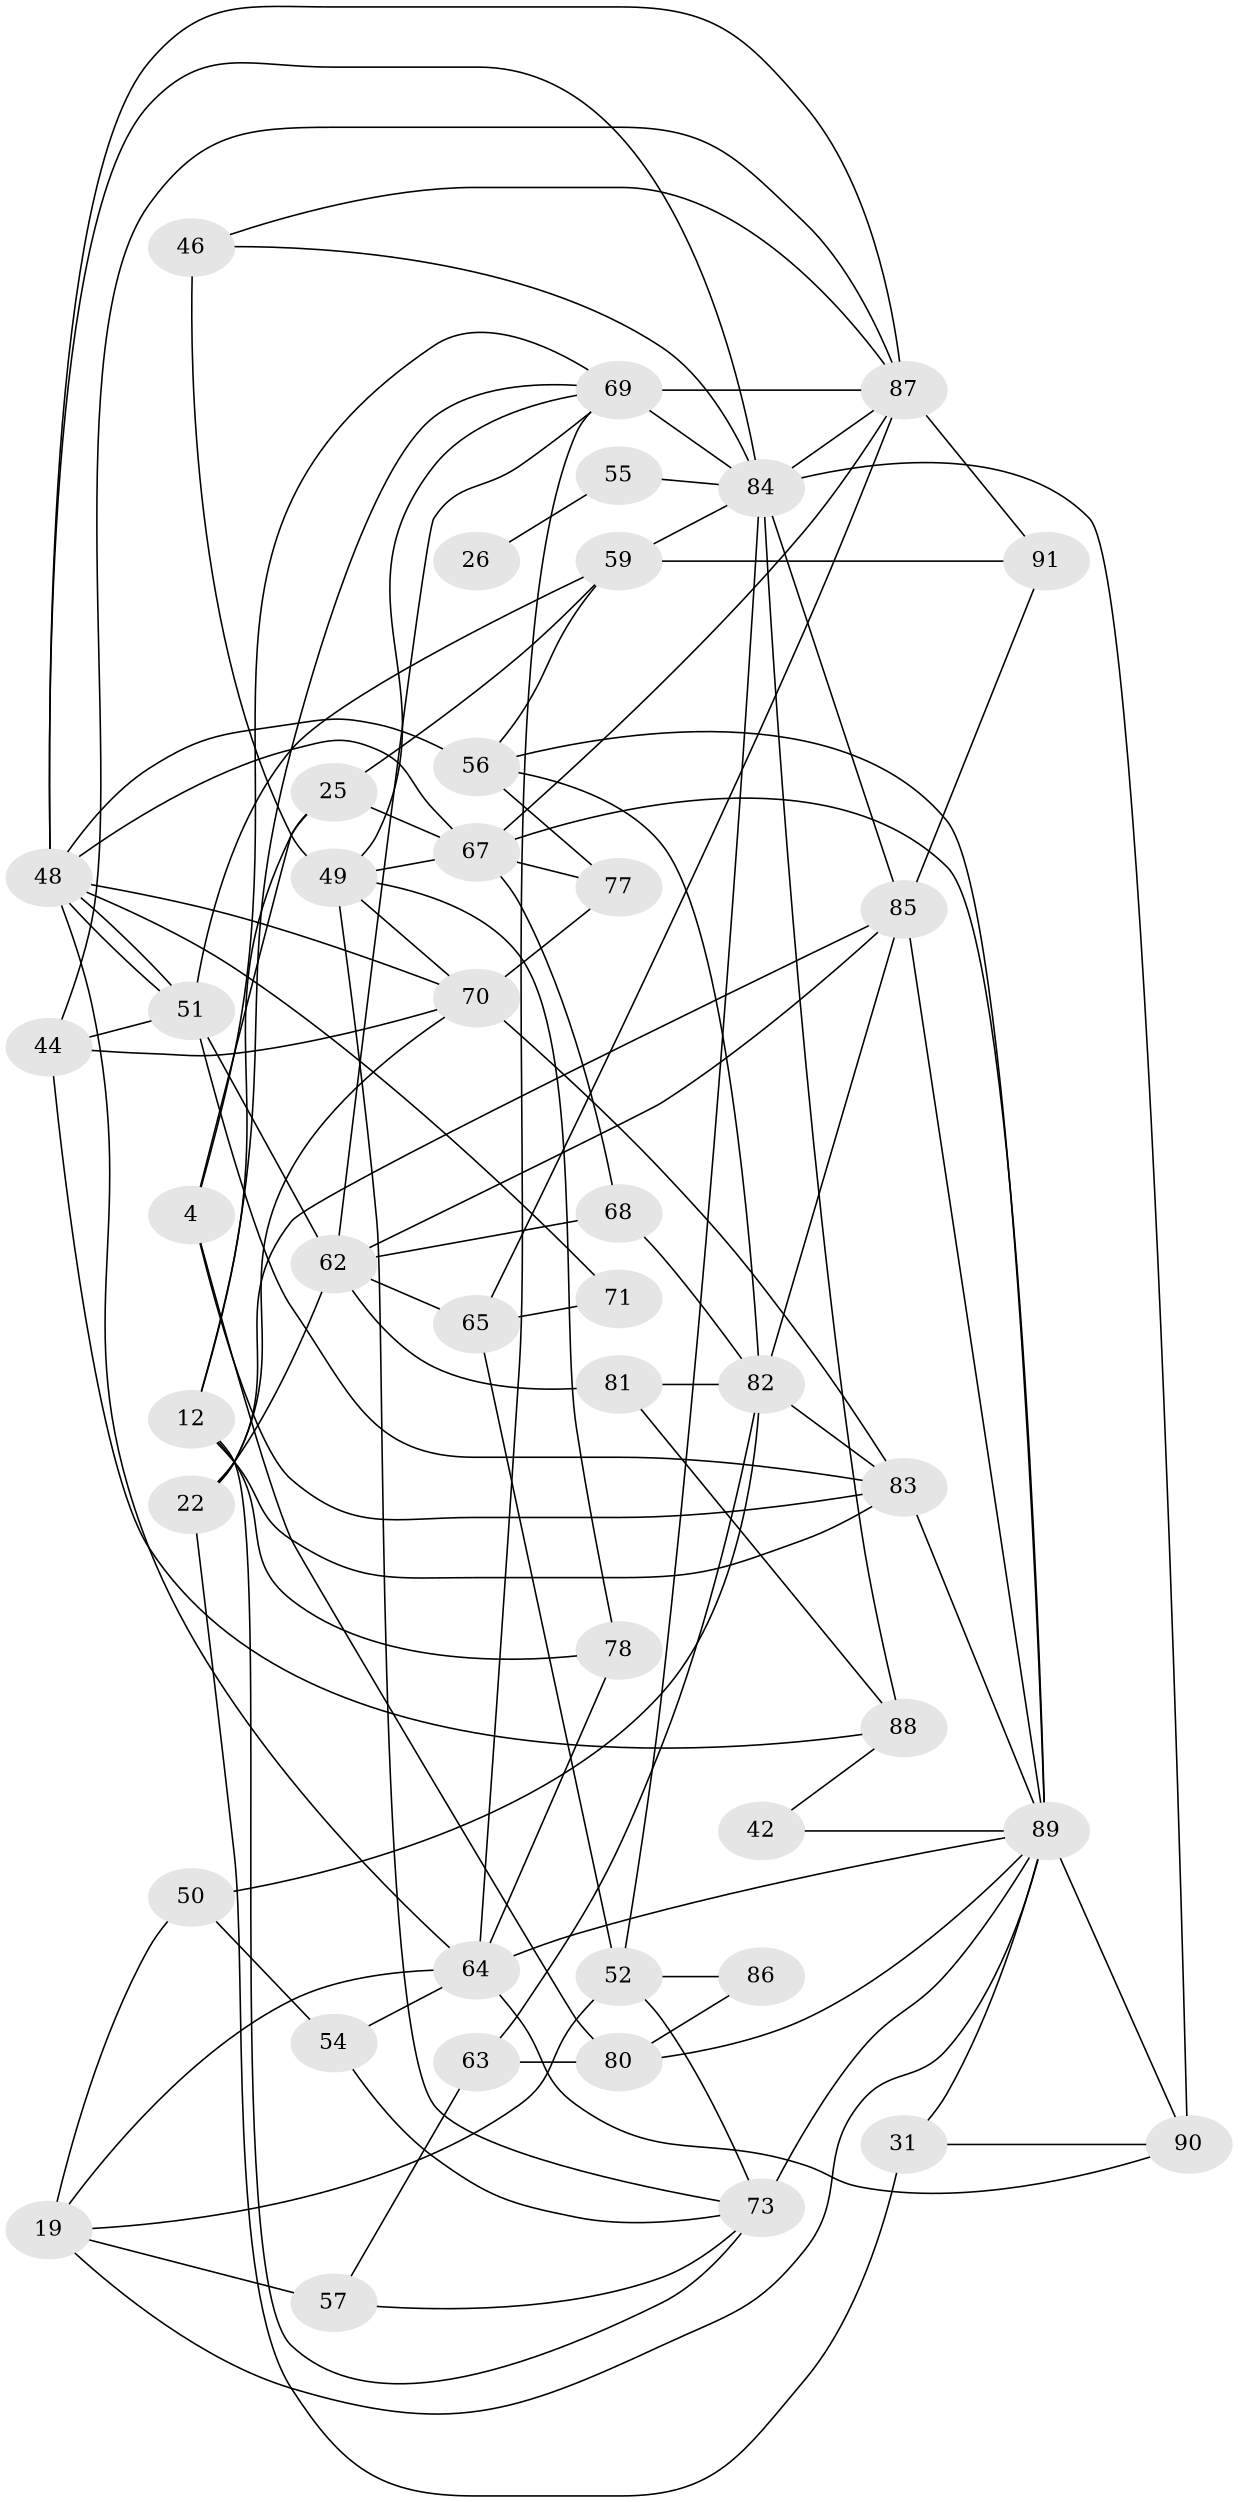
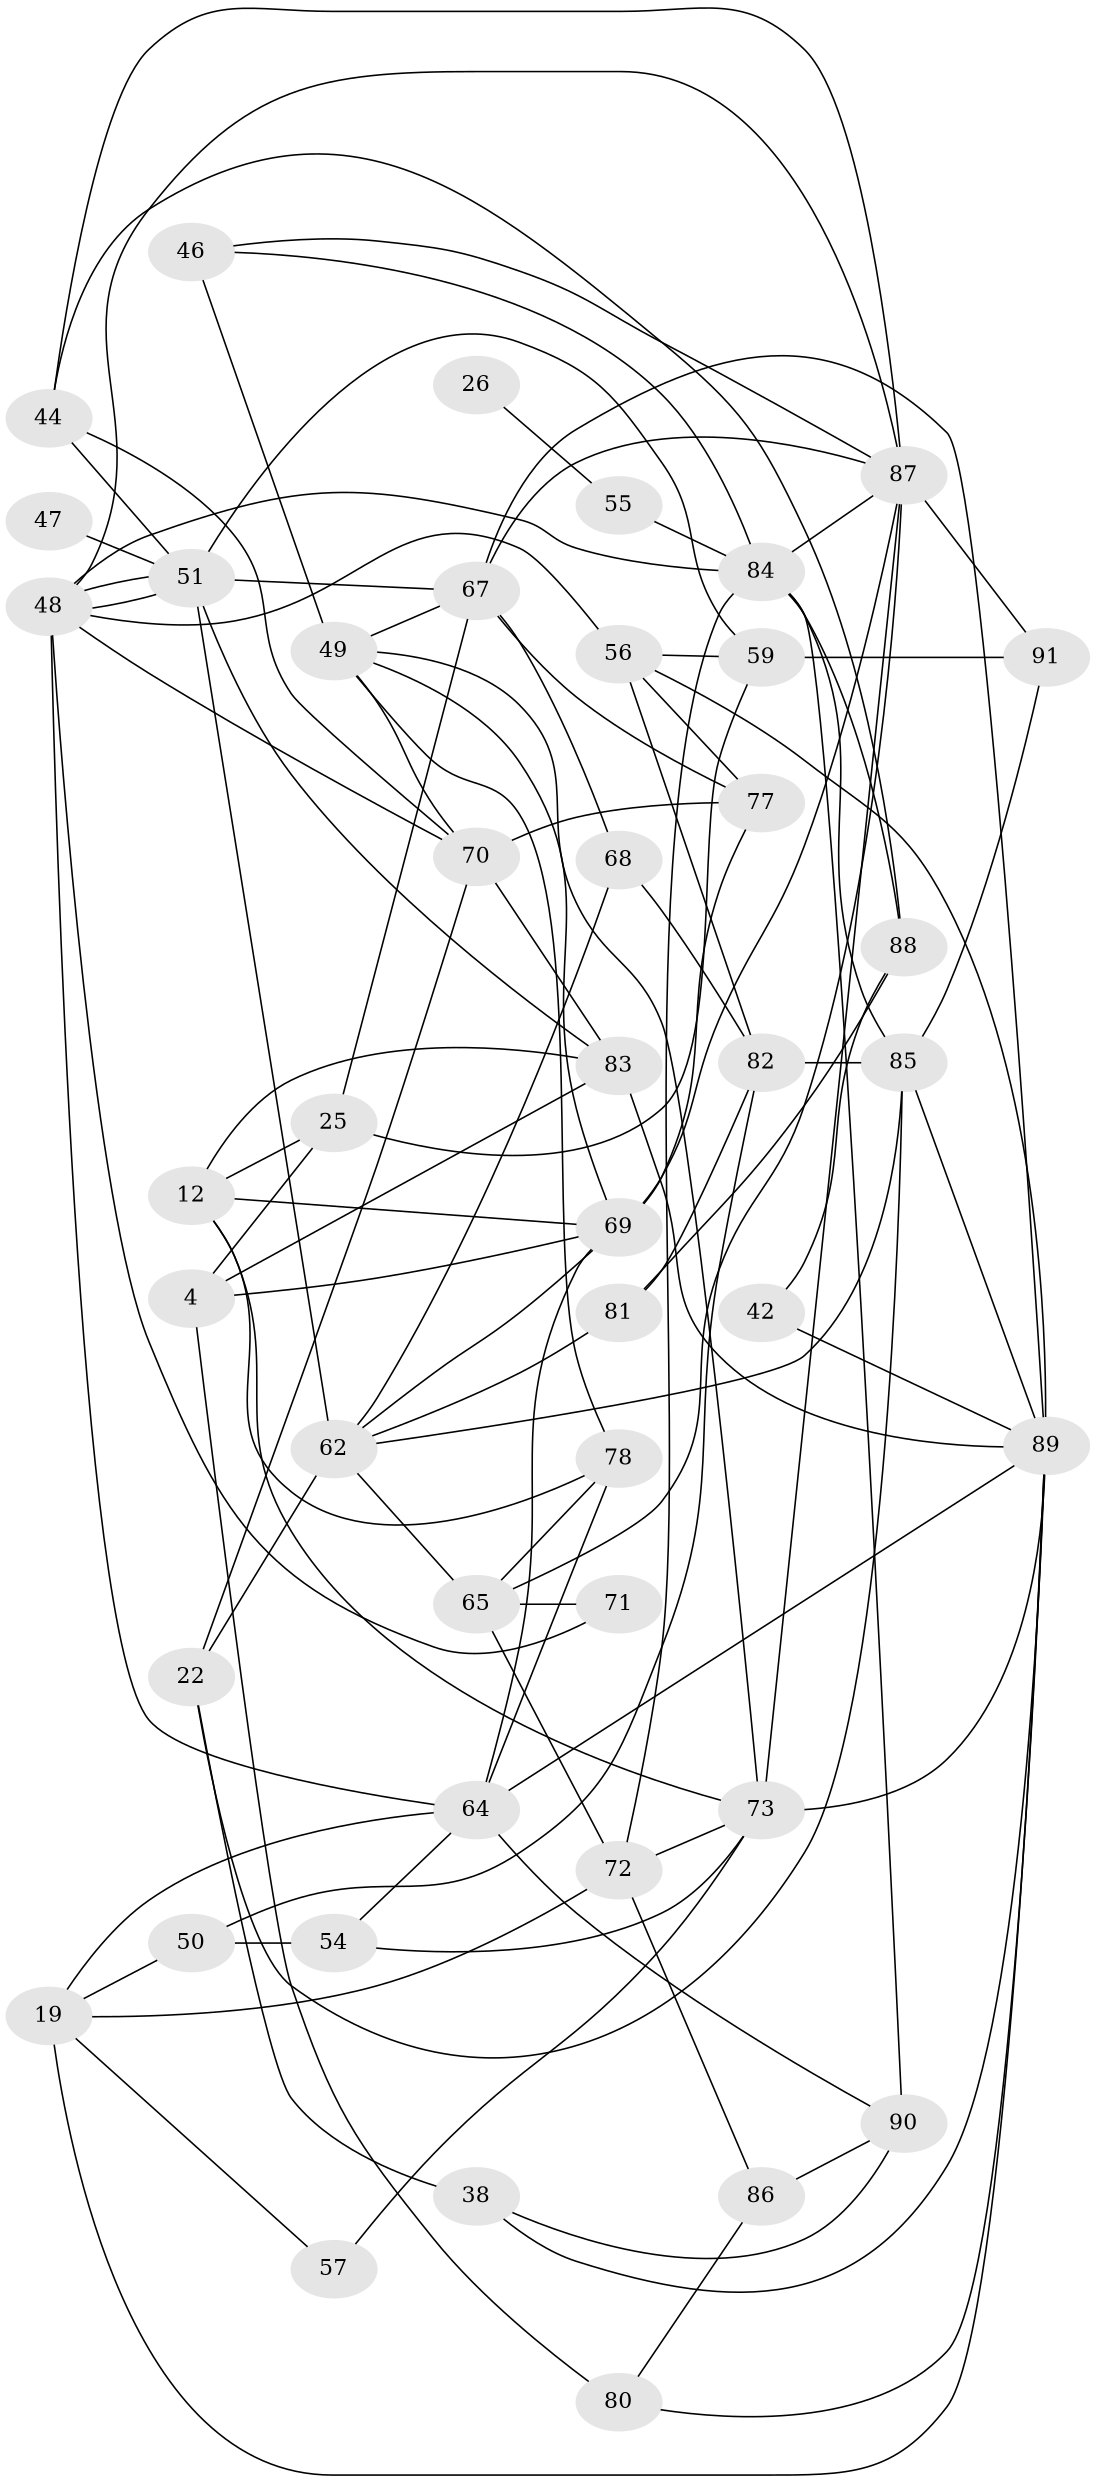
(690, 439) -> (697, 1018)
none -> (49, 521)
(690, 525) -> none
(272, 755) -> (349, 585)
none -> (819, 1271)
(833, 1436) -> none
none -> (548, 1531)
(619, 1977) -> (619, 1870)
(1118, 1988) -> (833, 2160)
(477, 2062) -> none
(904, 2144) -> (477, 2196)
